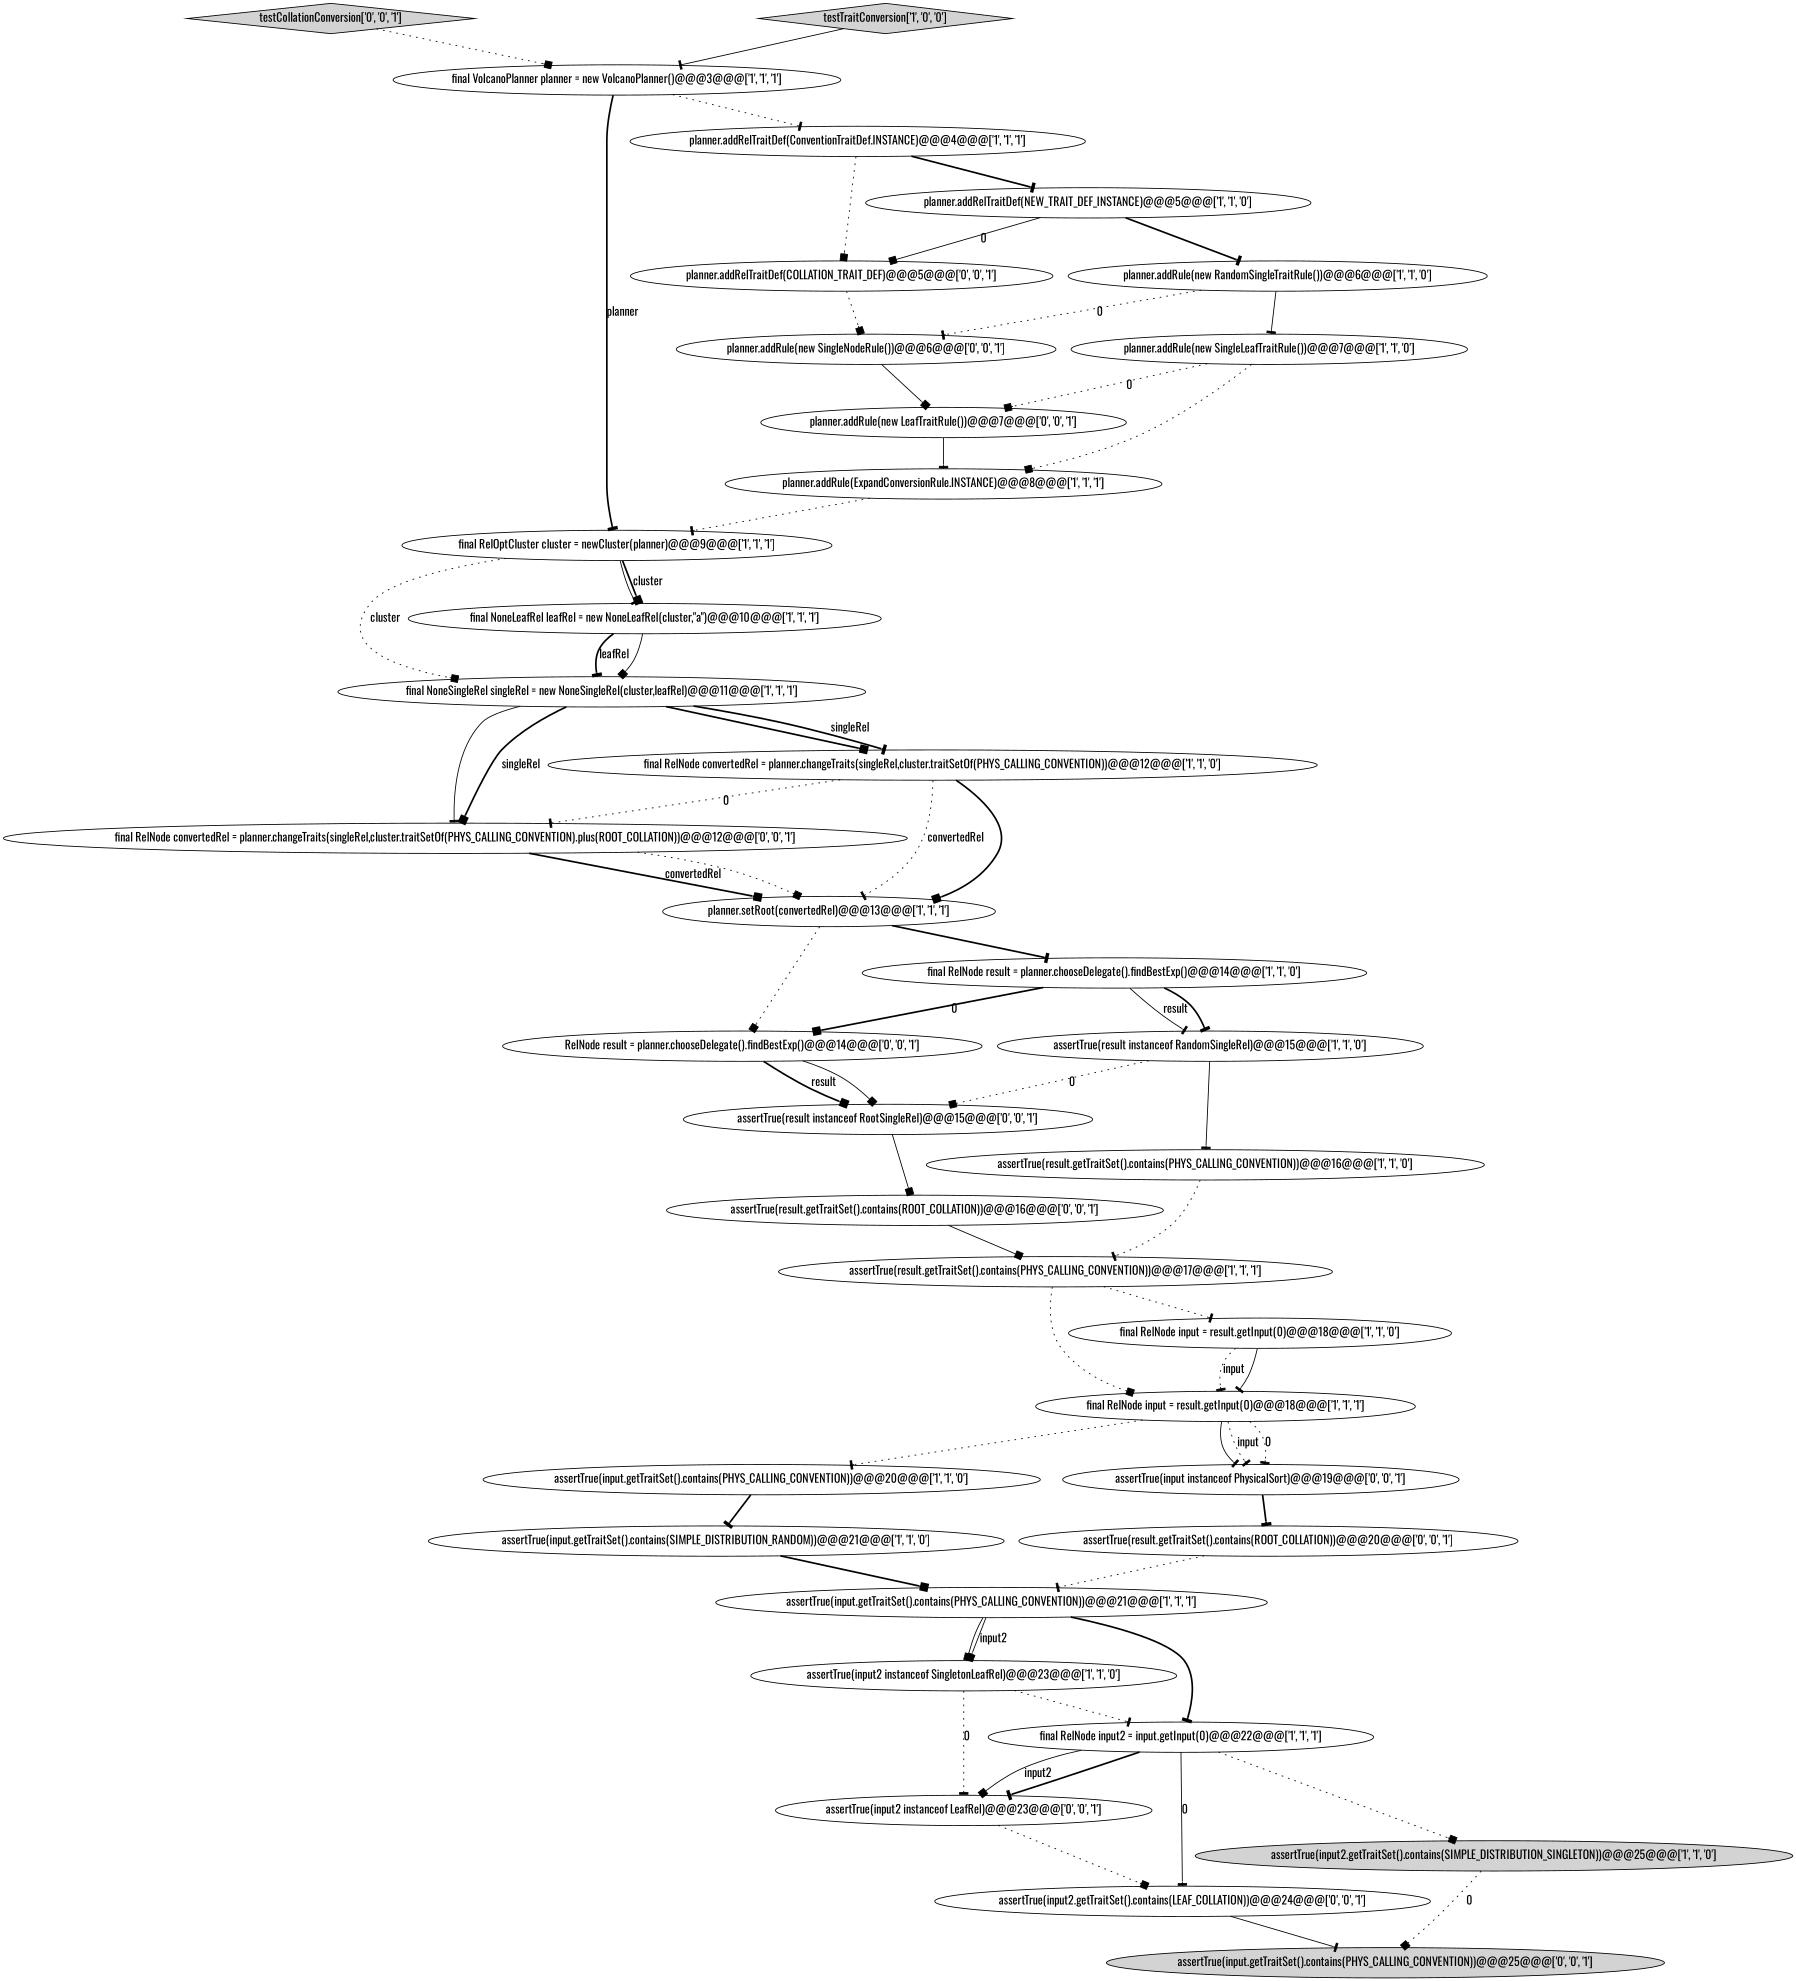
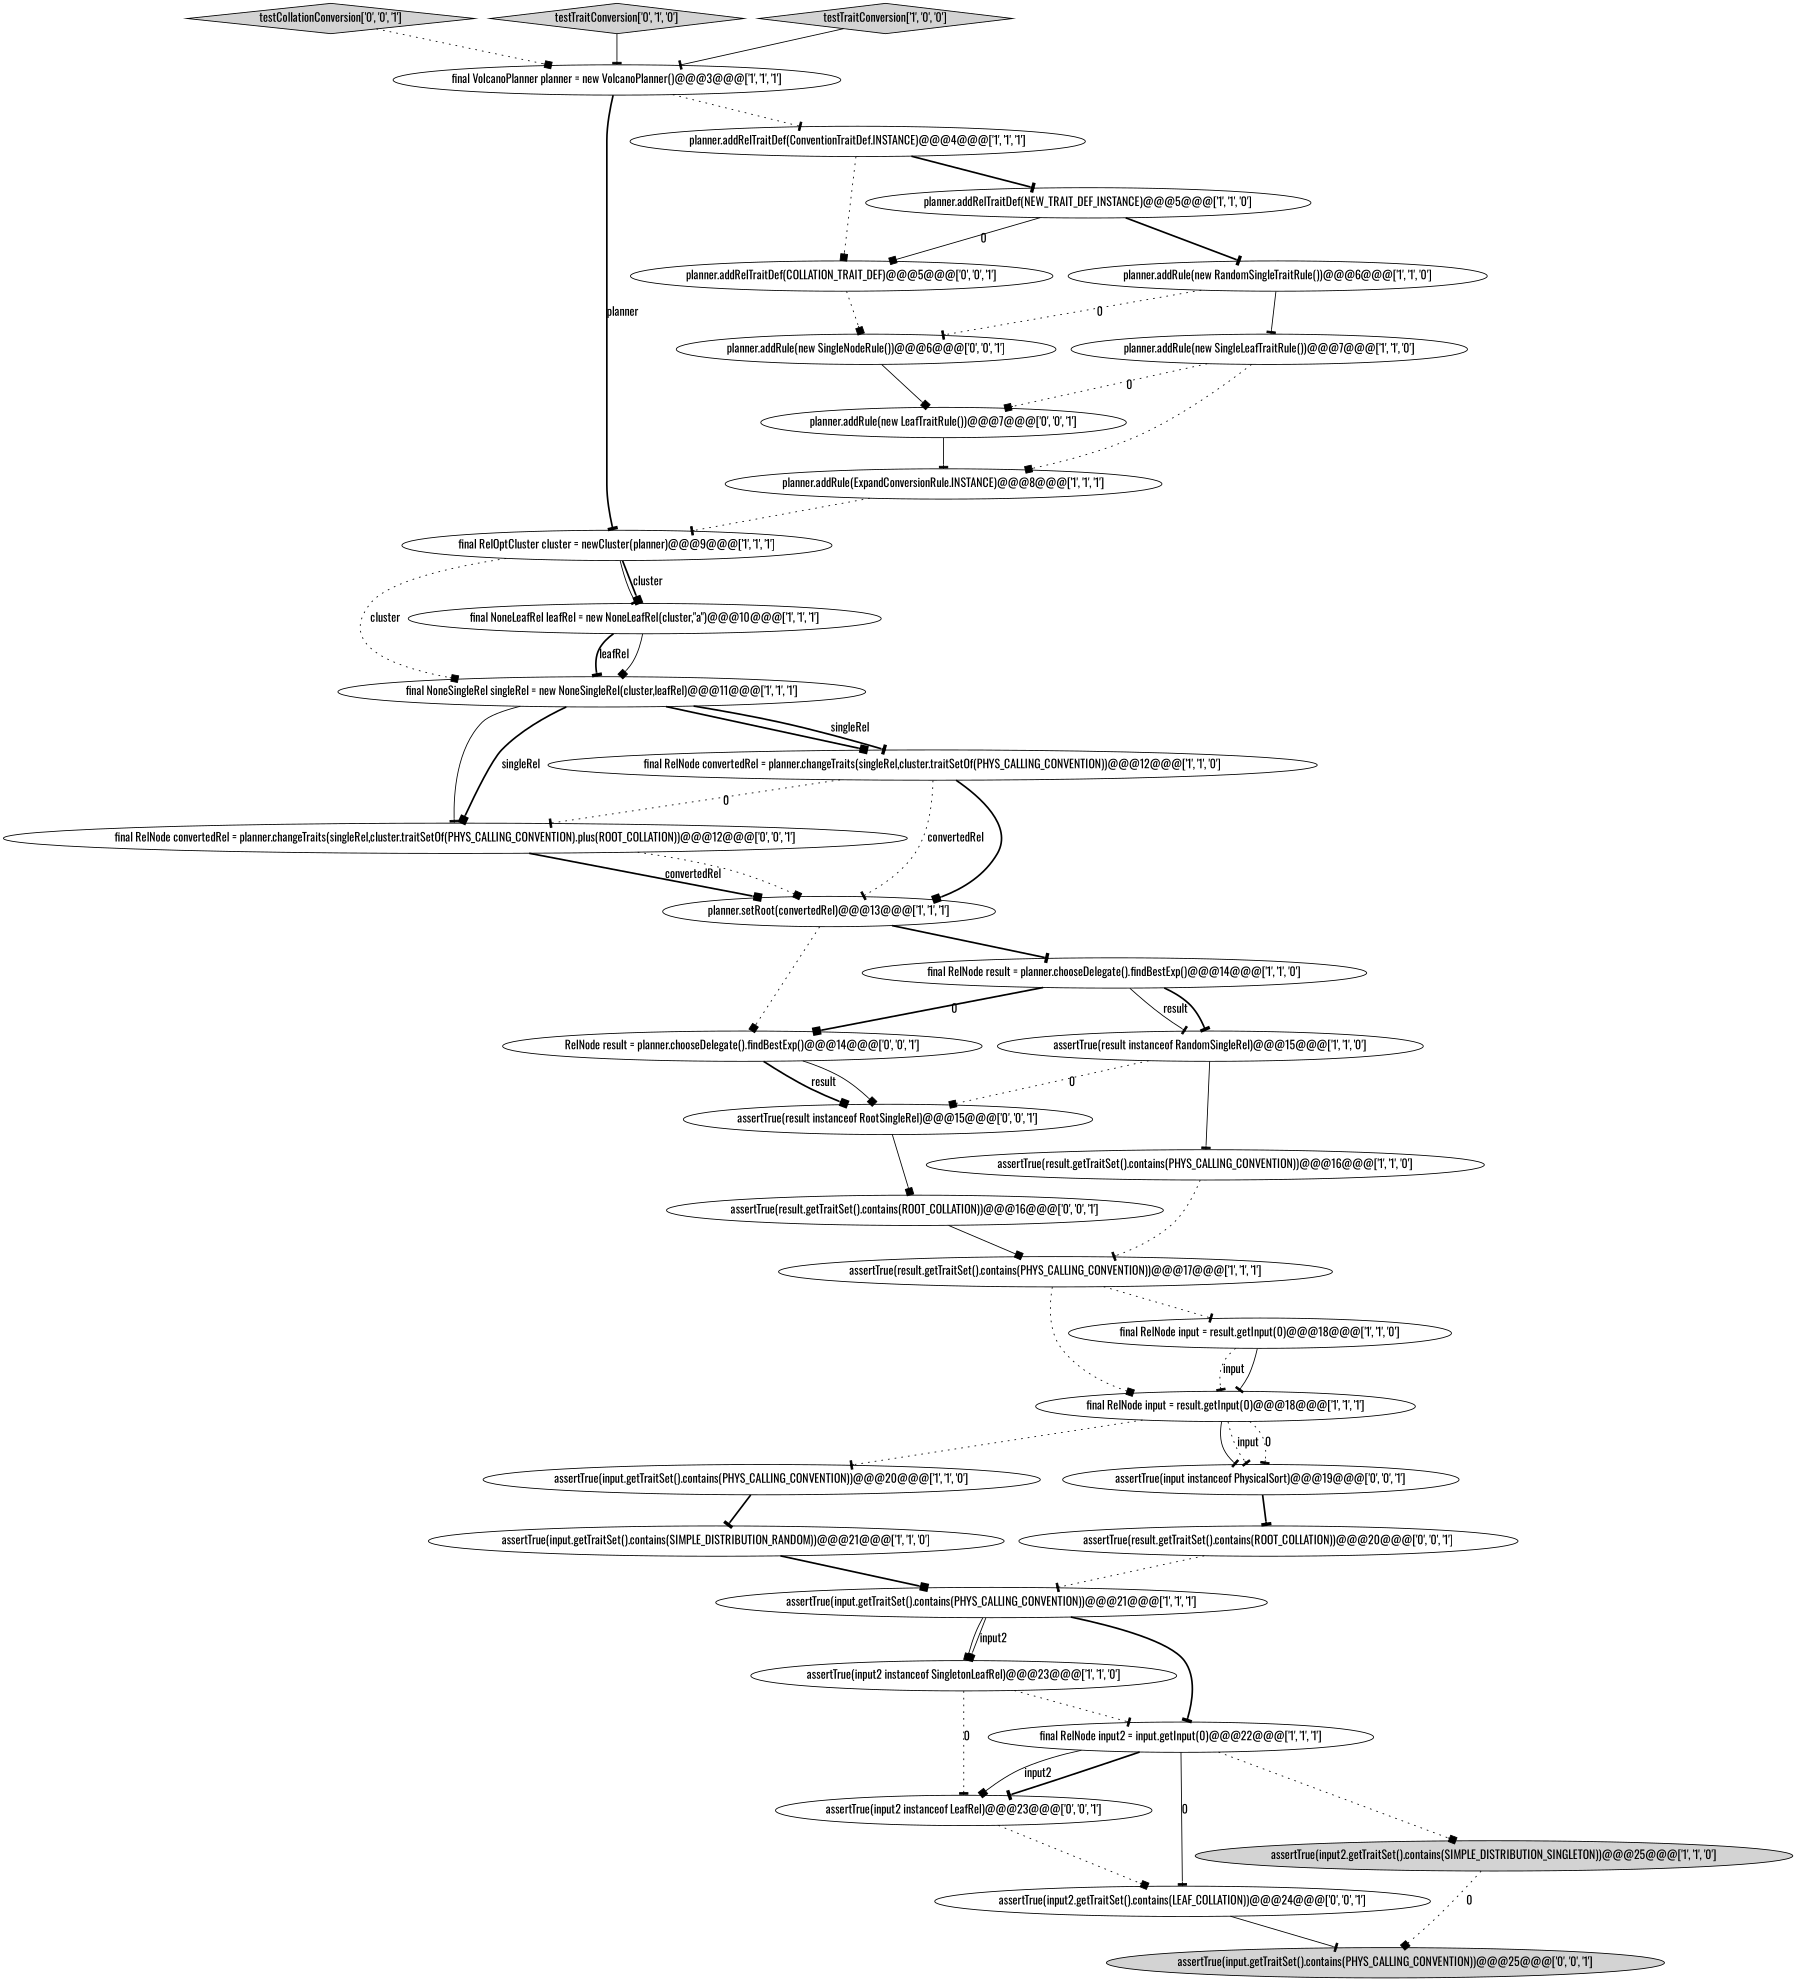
none -> (617, 19)
